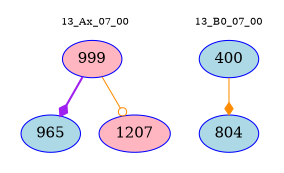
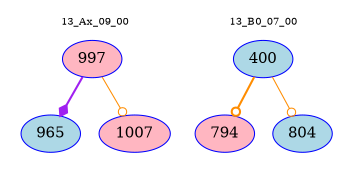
(95, 22) -> (95, 22)
(92, 59) -> (92, 59)
(229, 90) -> (281, 93)
(135, 134) -> (135, 134)
none -> (225, 134)
